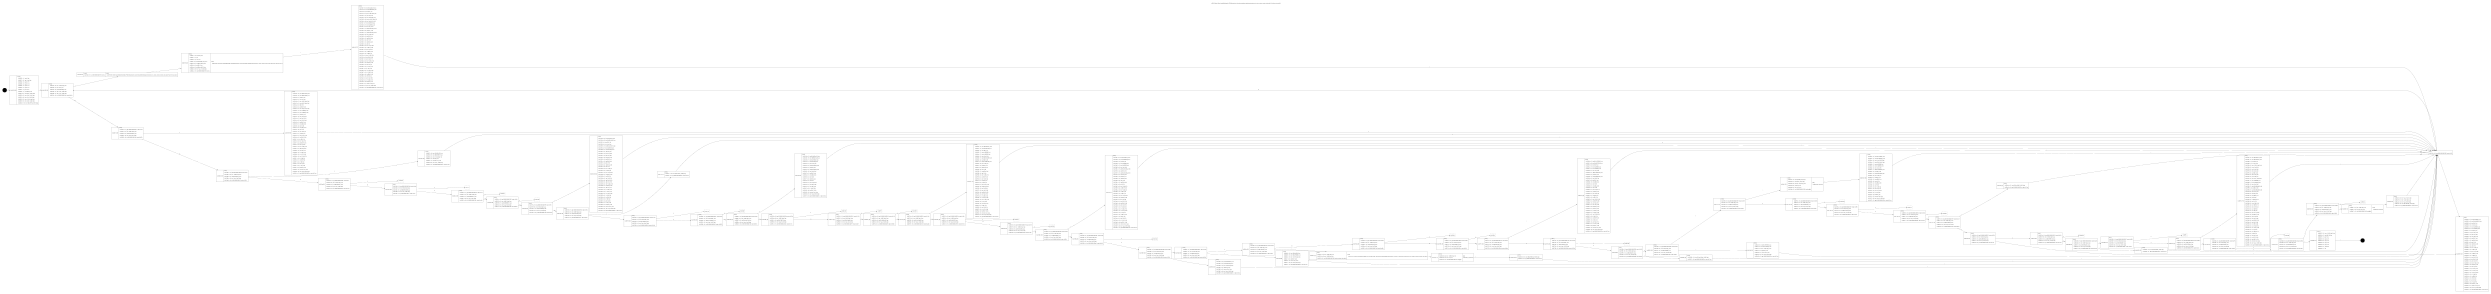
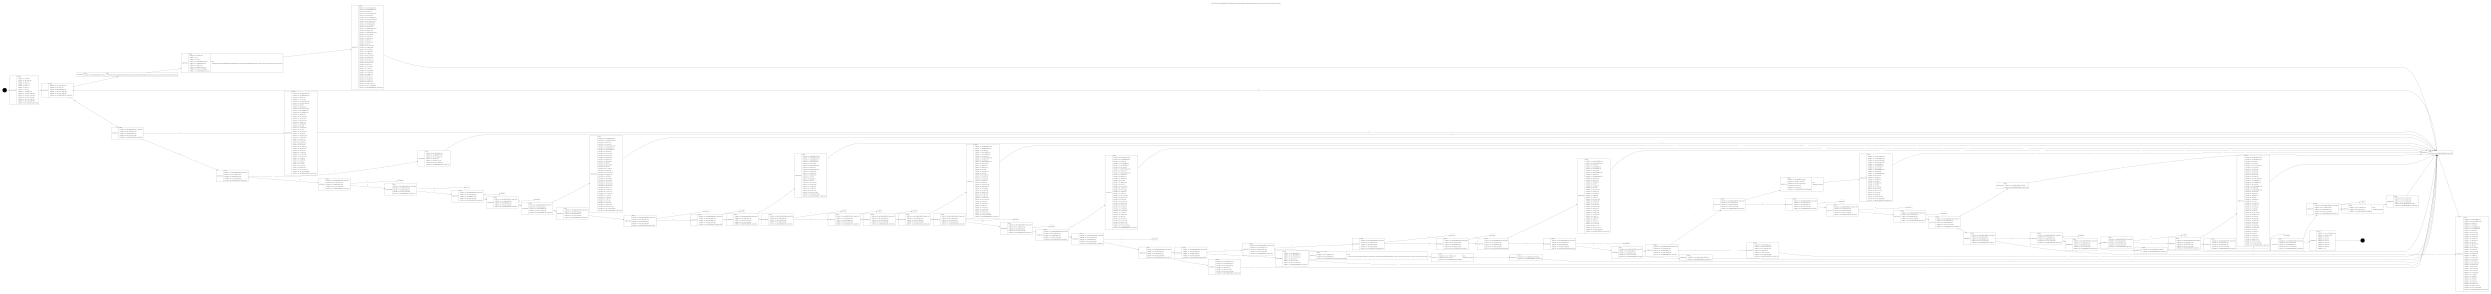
(673, 174) -> none
